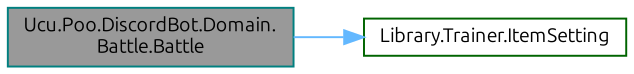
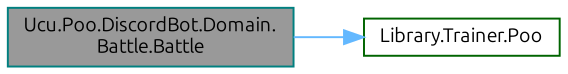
(495, 37) -> (462, 37)
